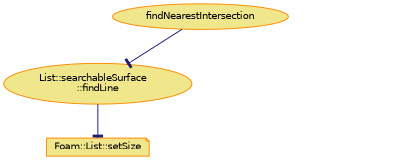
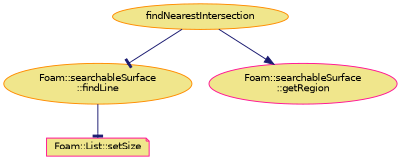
(98, 84) -> (98, 84)
none -> (303, 84)
(98, 147) -> (98, 147)
